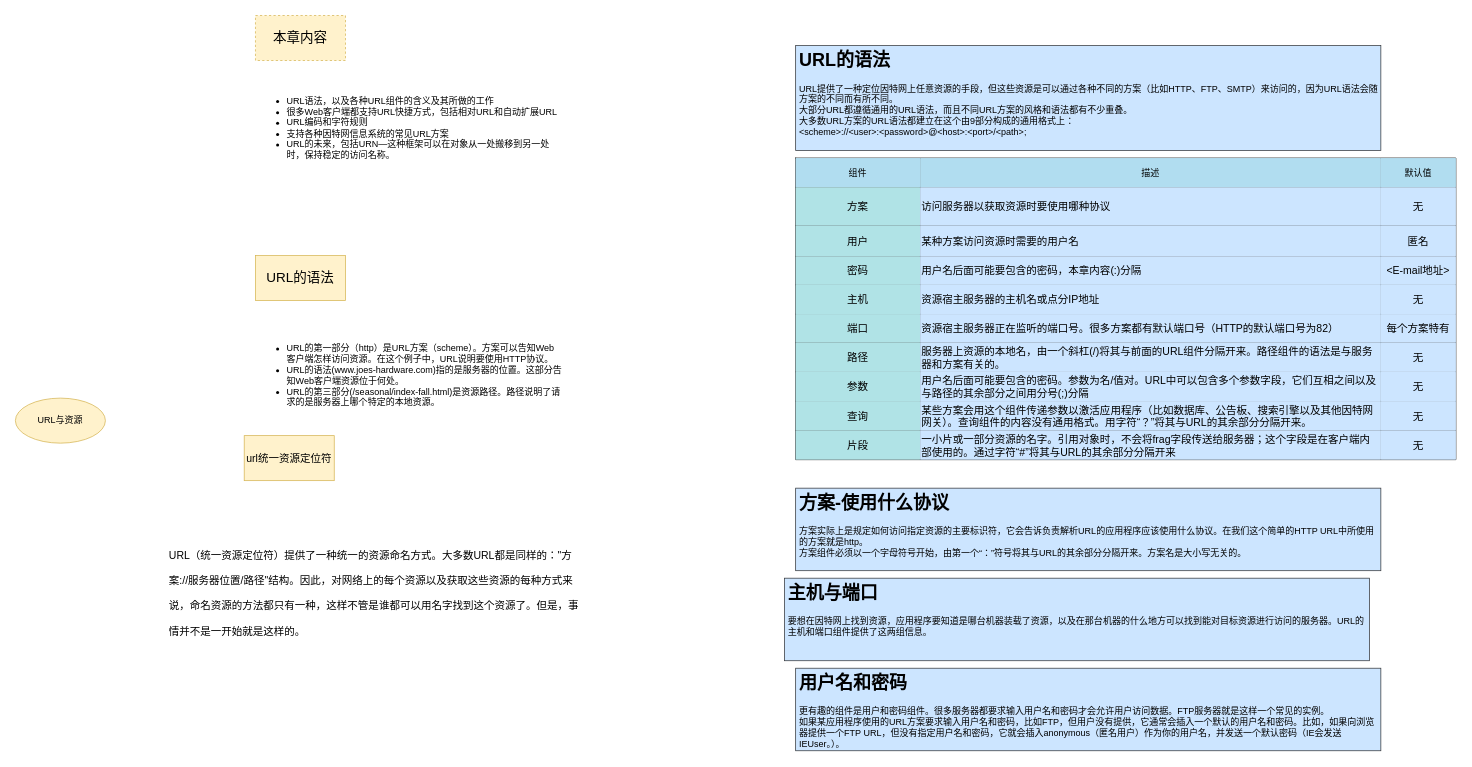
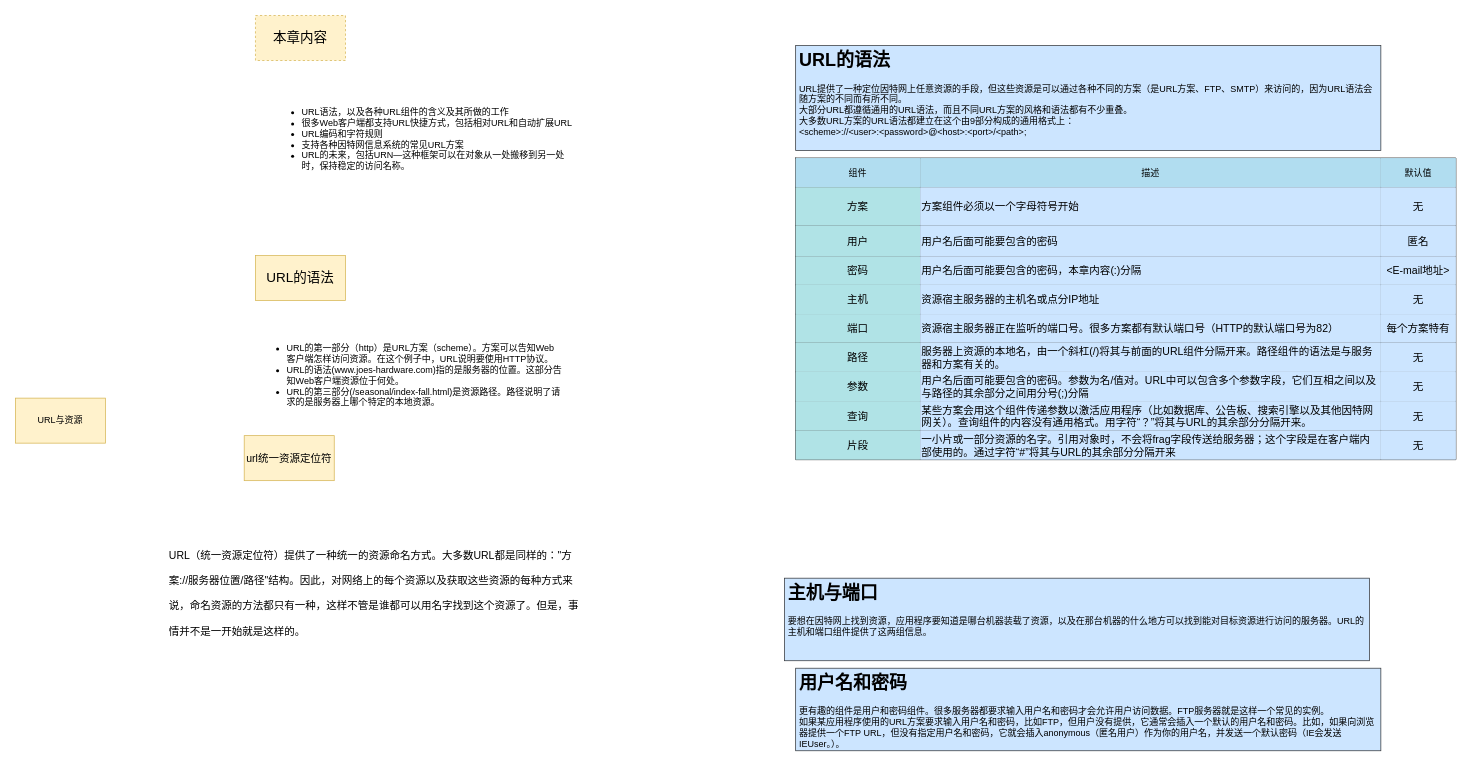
(1089, 70) -> (1089, 70)
(409, 128) -> (424, 139)
(1016, 207) -> (1000, 207)
(1000, 241) -> (990, 241)
(60, 420) -> (60, 420)
(1088, 529) -> none
